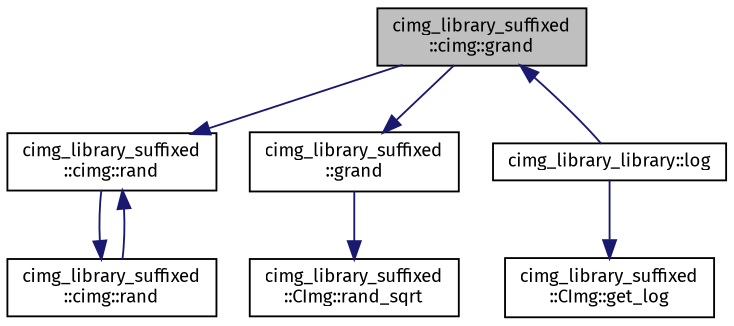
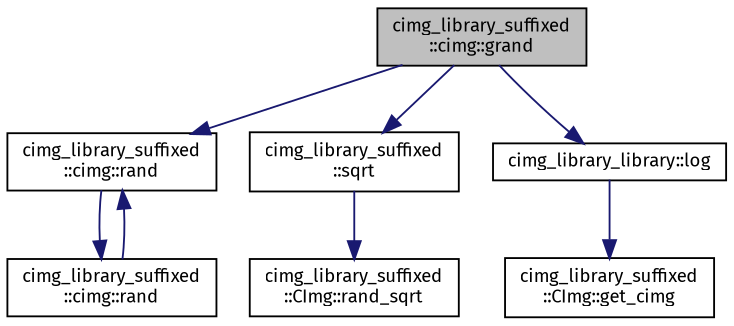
(569, 110) -> (533, 99)
(354, 162) -> (354, 162)
(610, 288) -> (610, 288)
